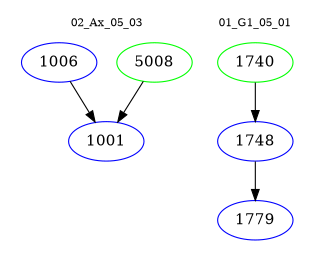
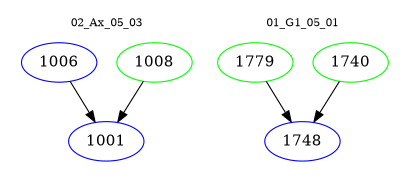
(155, 62) -> (155, 62)
(255, 175) -> (276, 97)
(255, 220) -> (255, 62)
